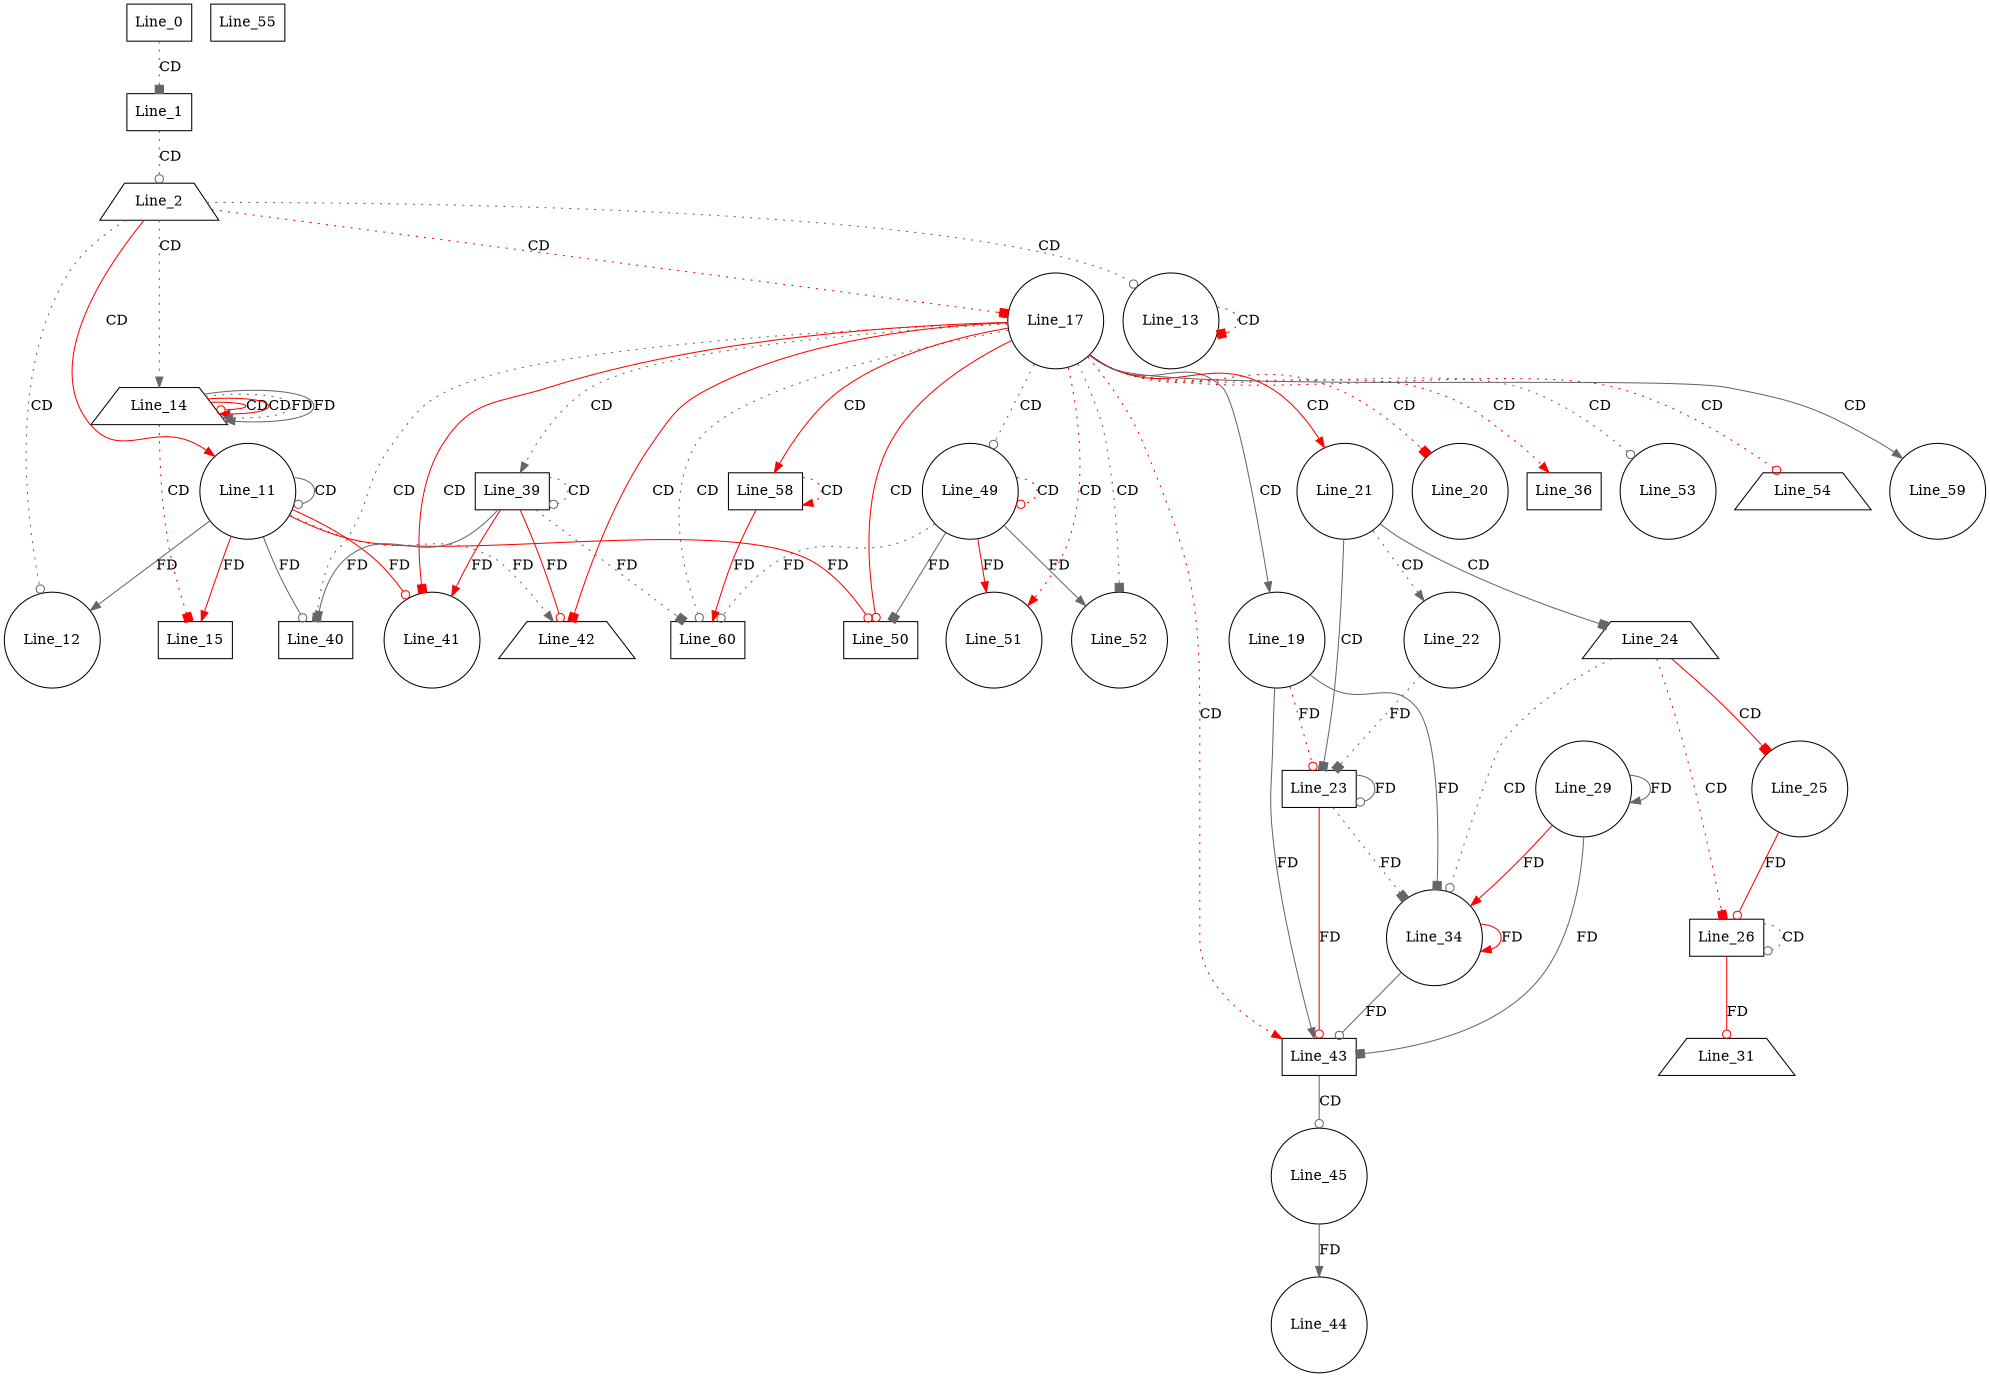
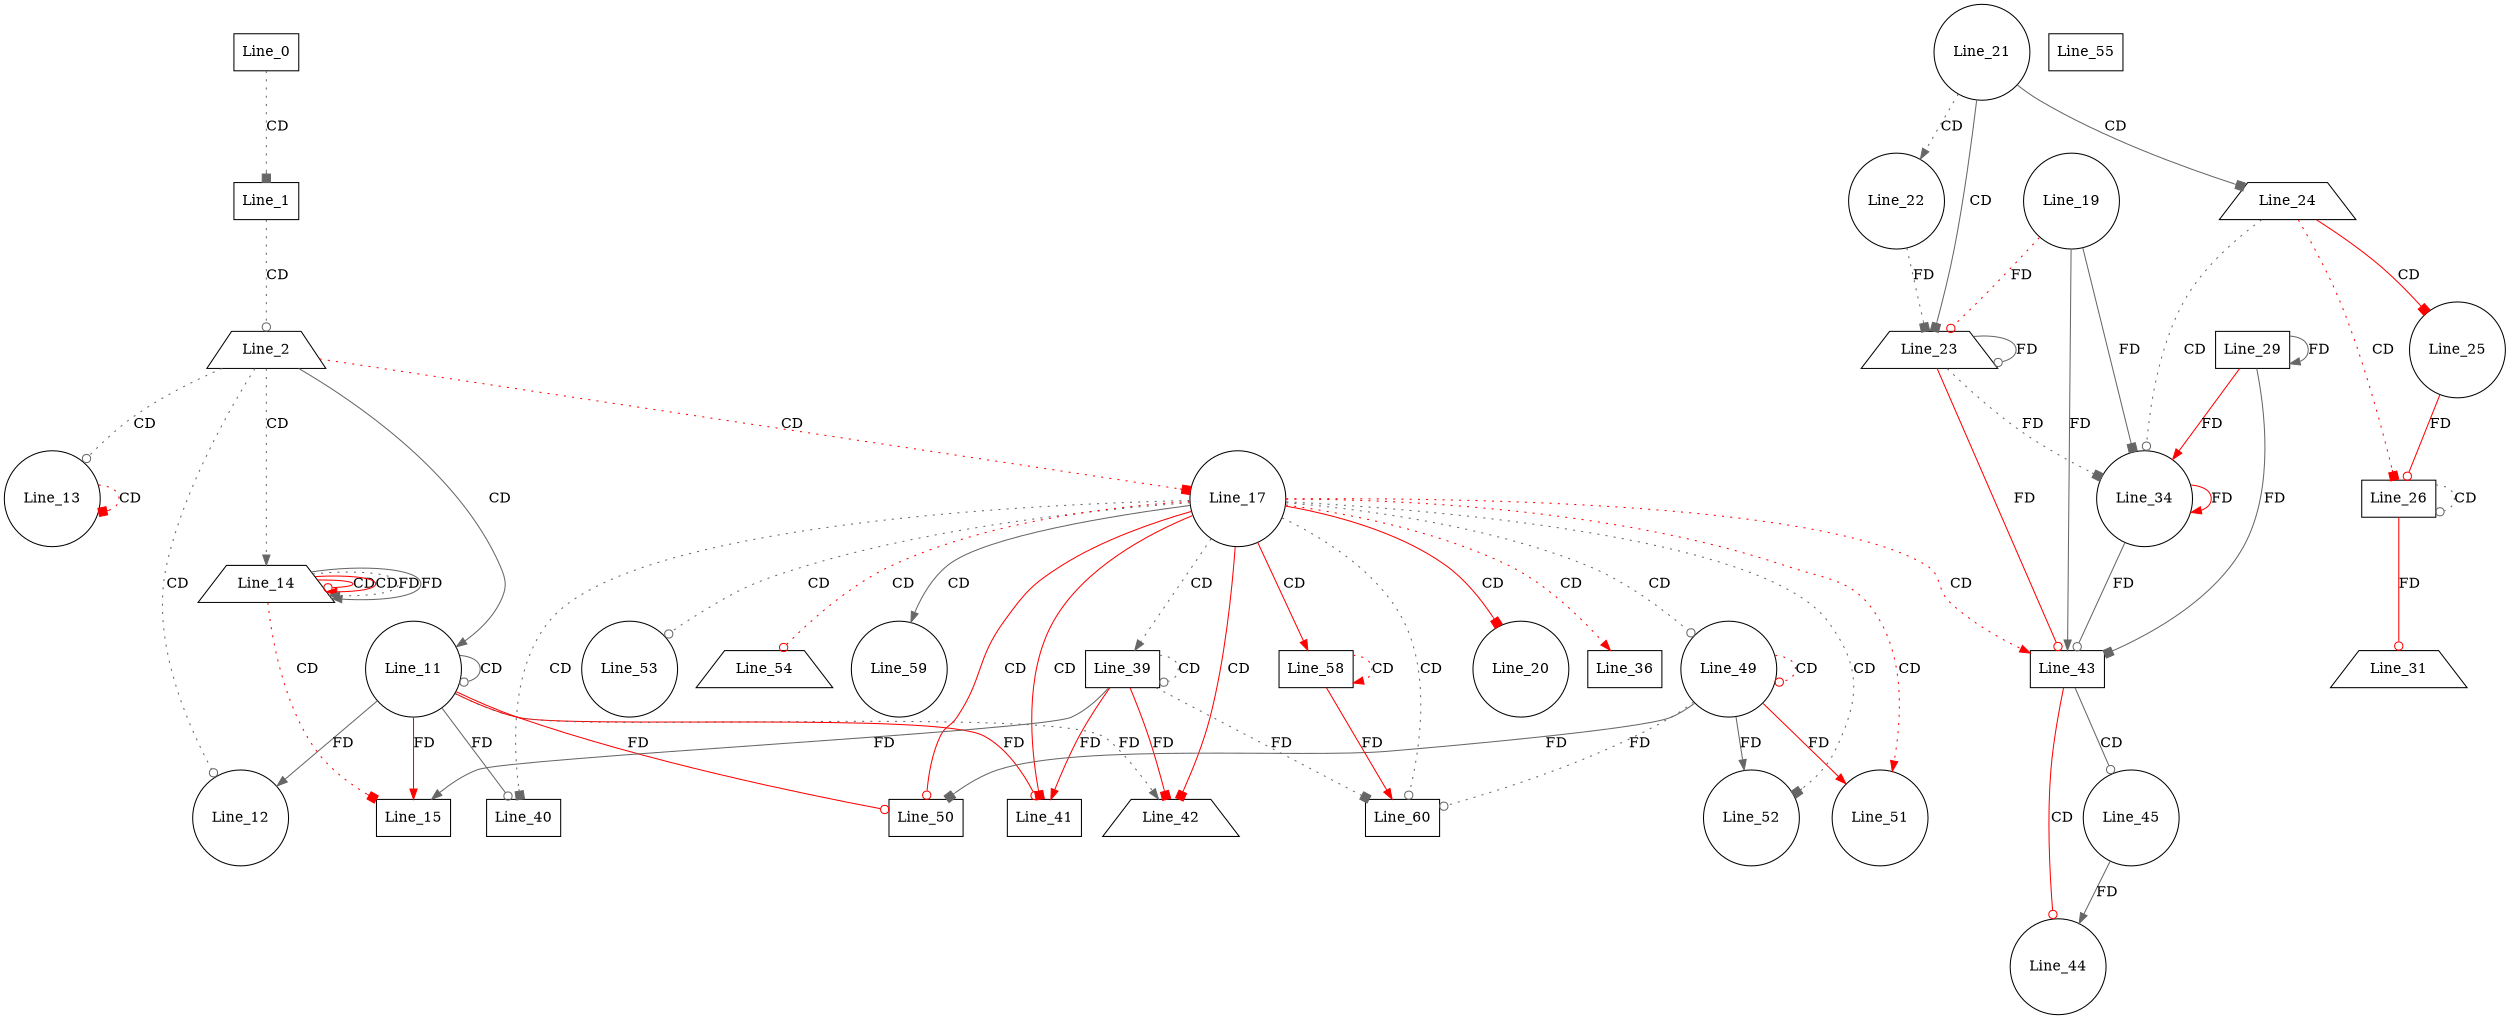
(73, 377) -> (446, 485)
(1275, 391) -> none
(1341, 391) -> (1402, 540)
(1234, 414) -> none
(353, 554) -> (776, 744)
(541, 561) -> (1149, 738)
(432, 640) -> (1044, 818)
(1319, 789) -> (1929, 350)
(1584, 789) -> (2253, 350)
none -> (2049, 798)
